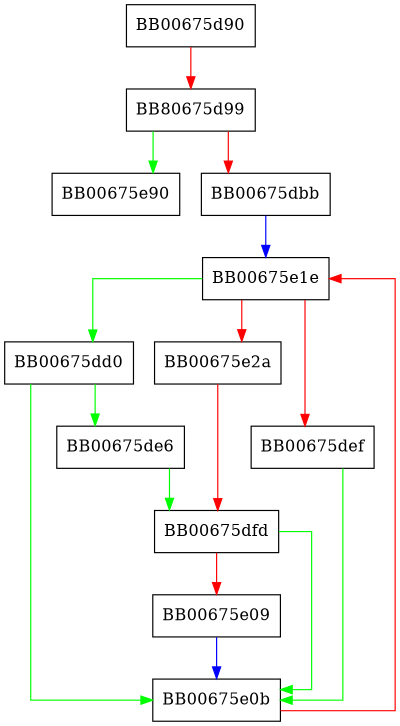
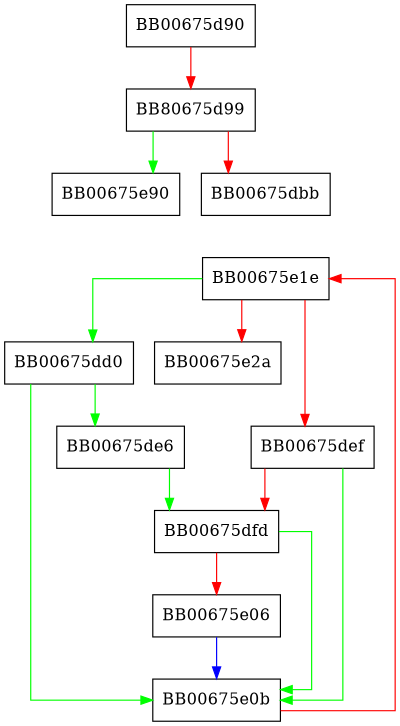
(266, 231) -> none
(218, 441) -> (265, 483)
(217, 616) -> (217, 616)
